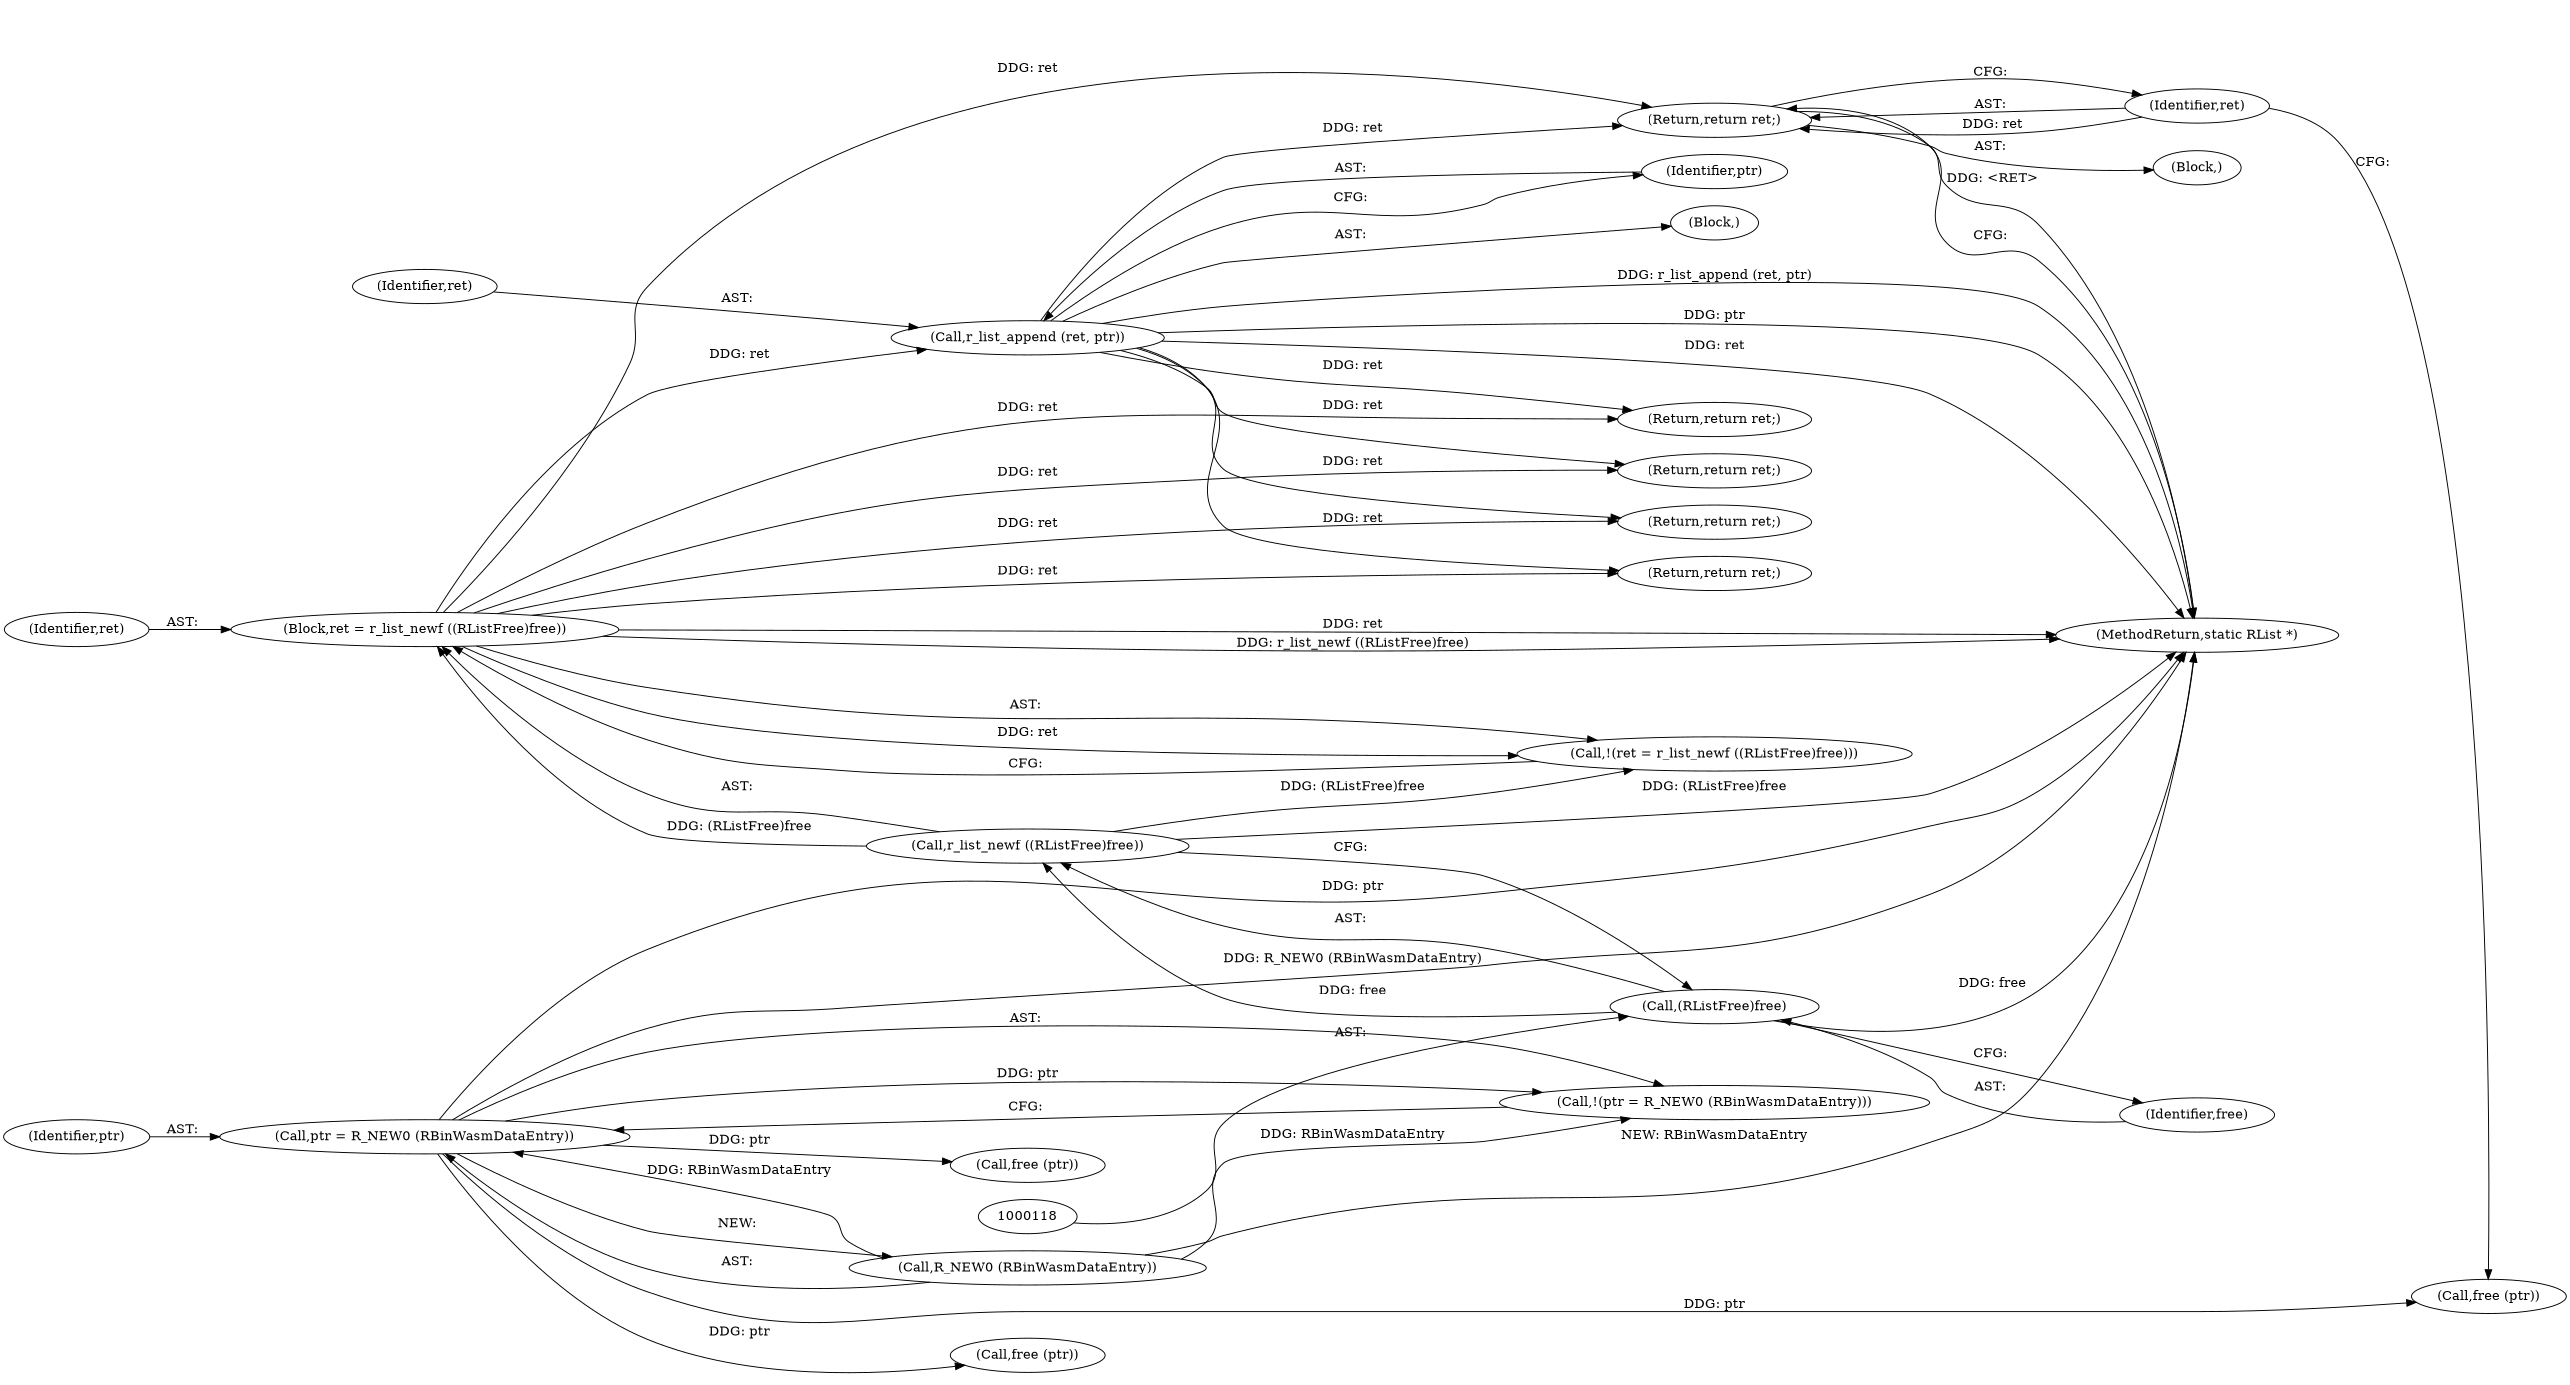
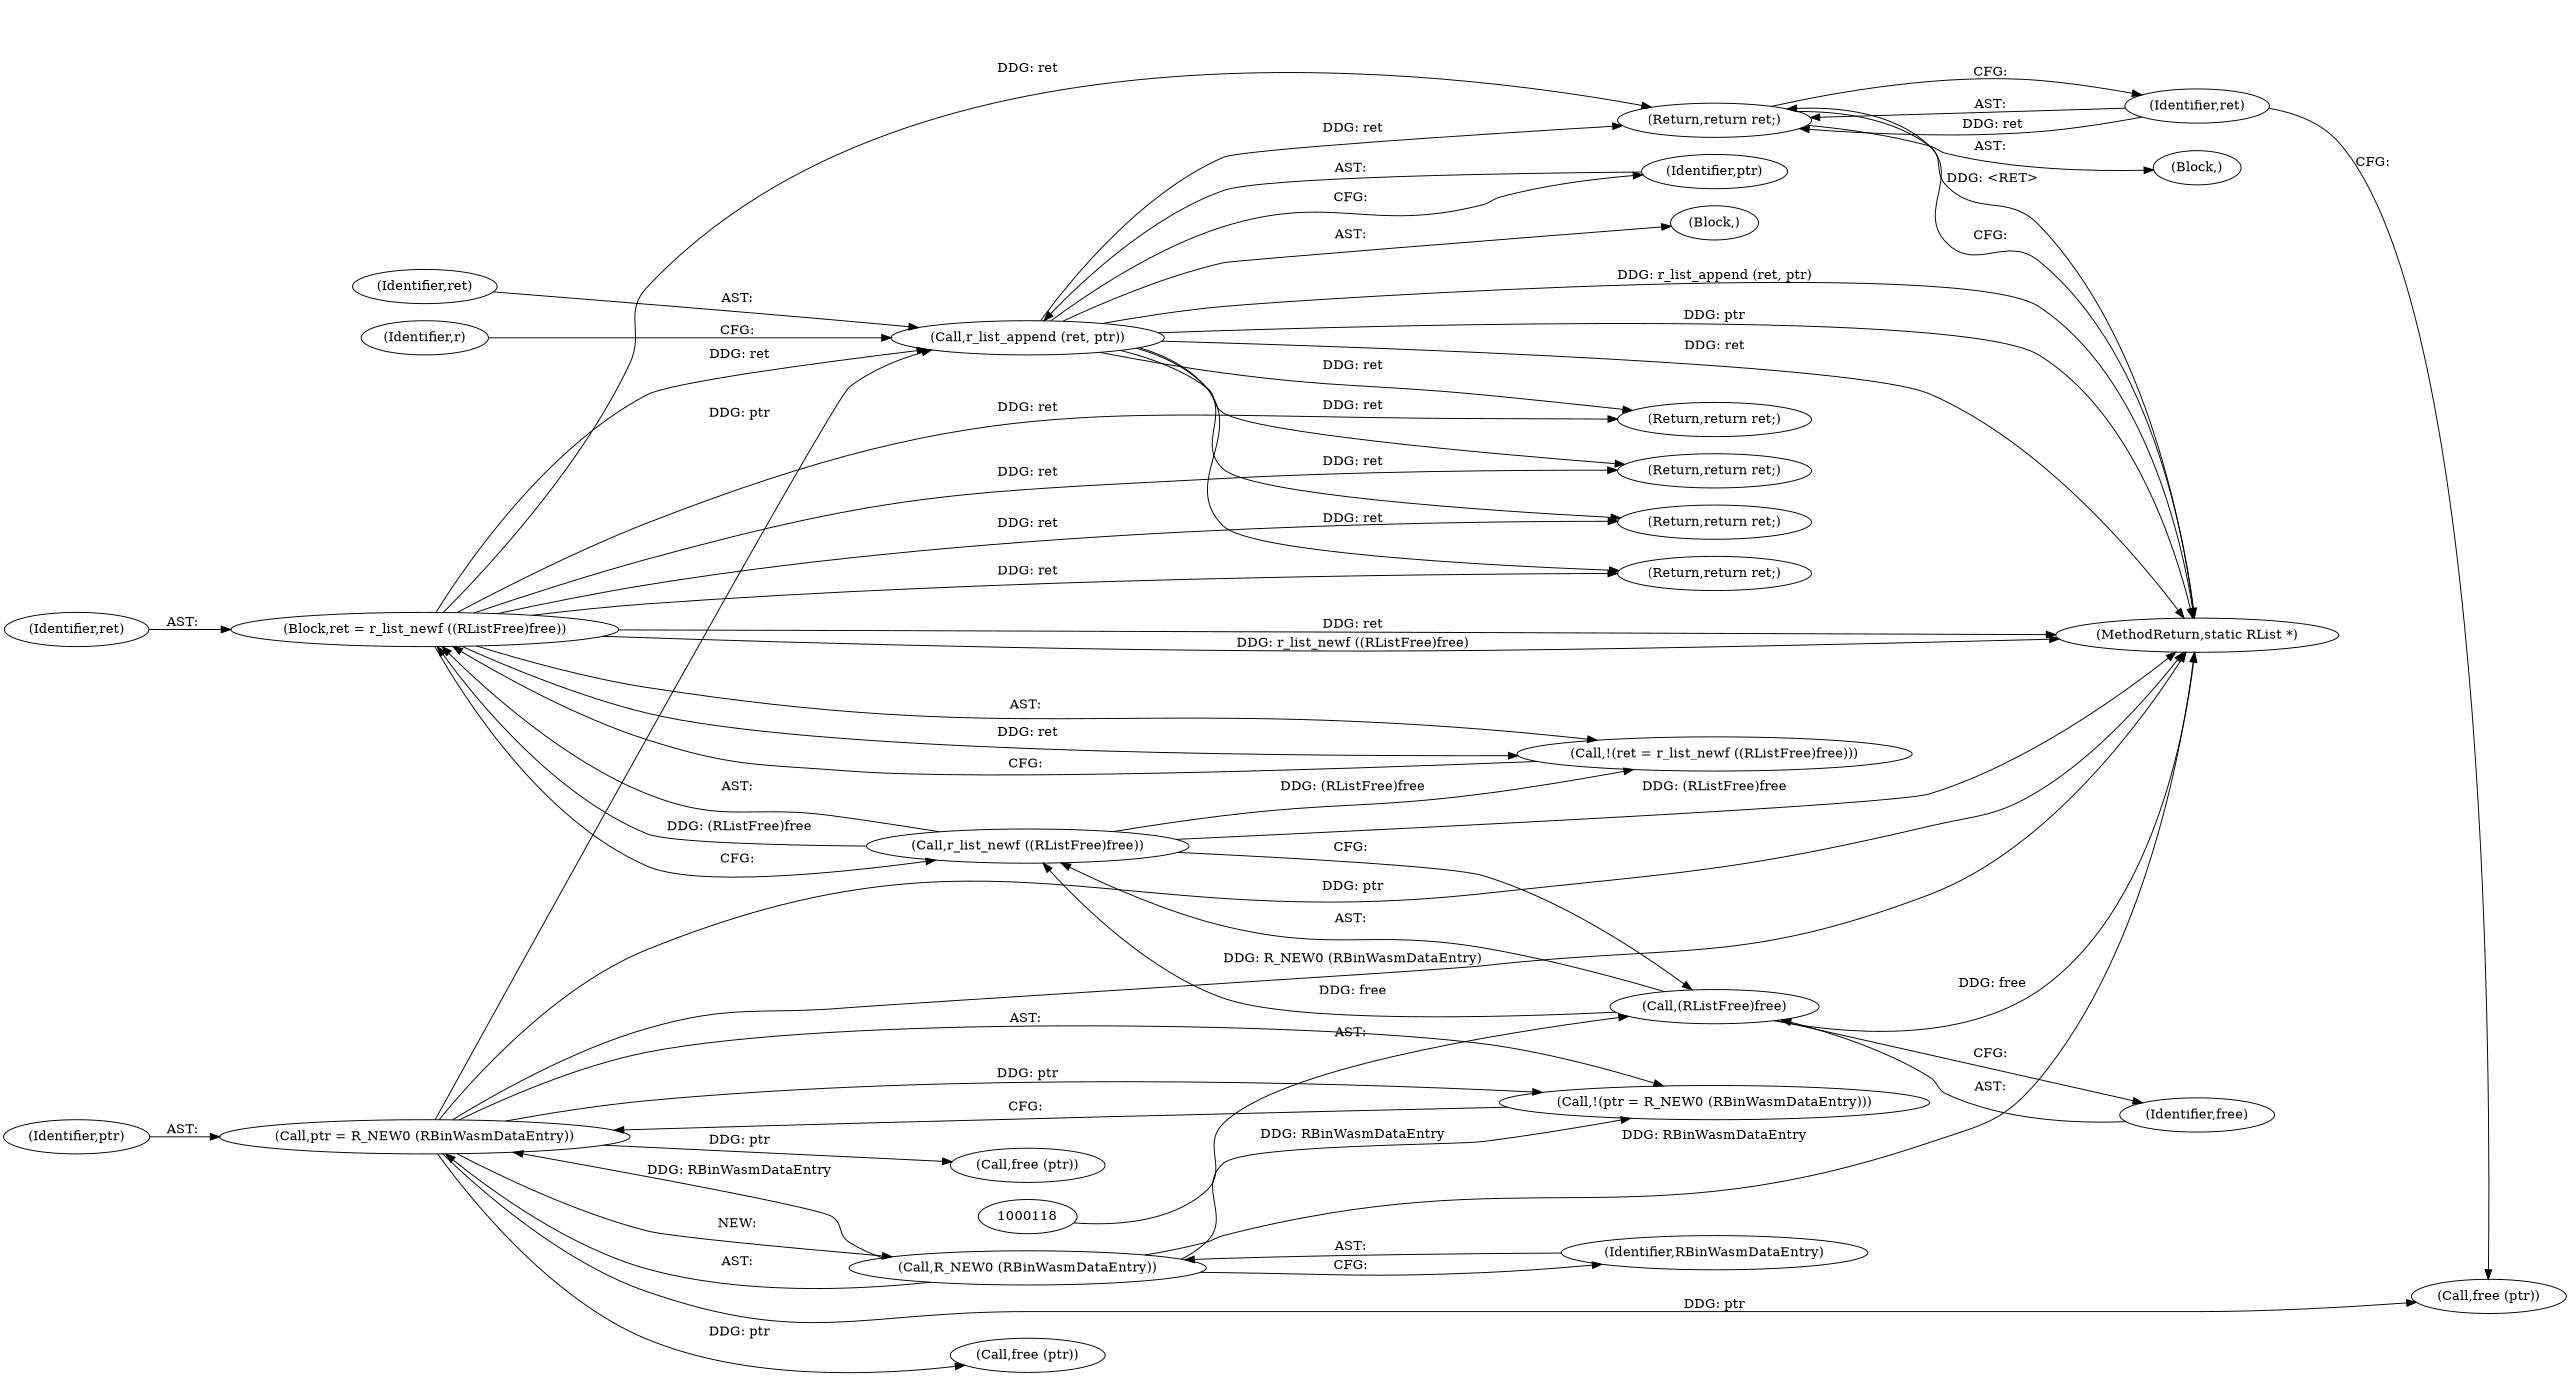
none -> (425, 338)
none -> (637, 757)
none -> (634, 859)
(1715, 1135) -> (1715, 1135)
none -> (1715, 1253)
